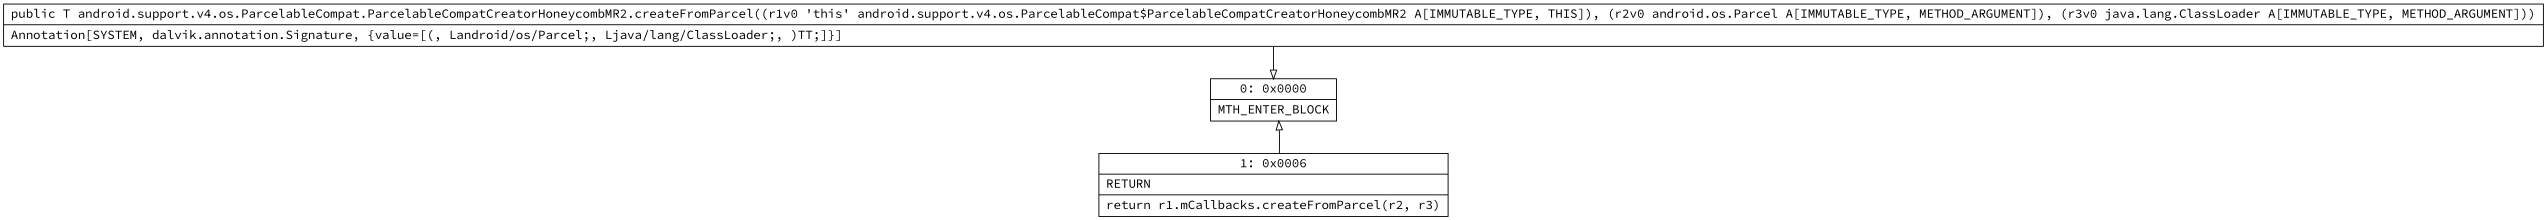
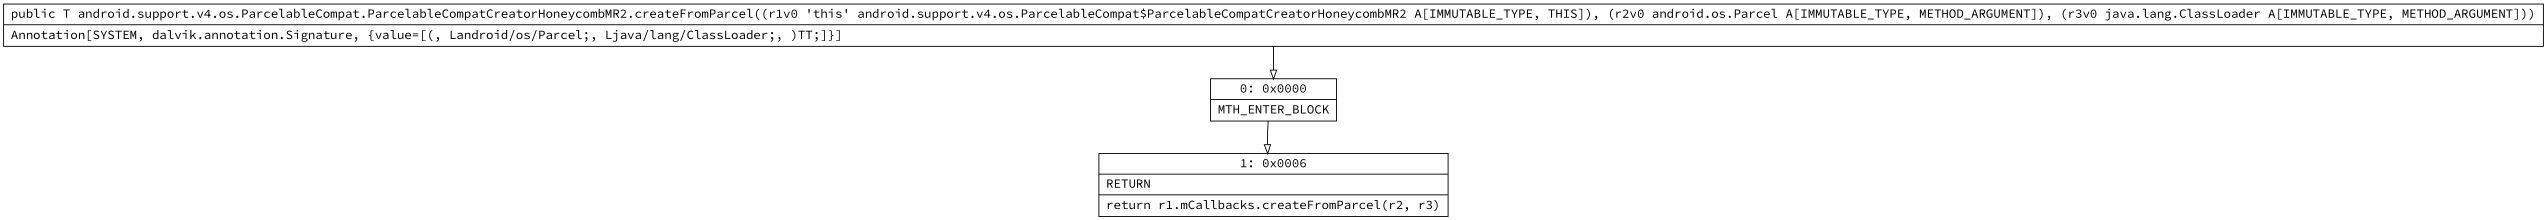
(1280, 142) -> (1268, 133)
